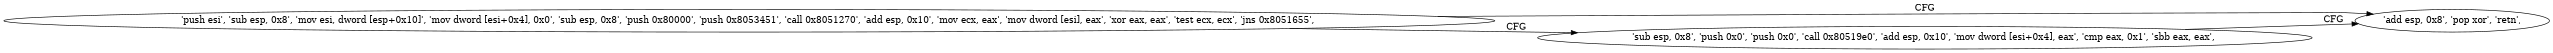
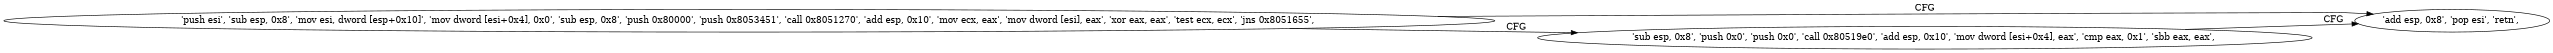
(2452, 21) -> (2452, 21)
